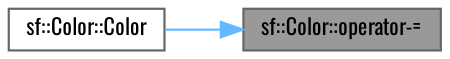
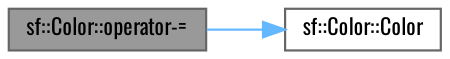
(193, 30) -> (235, 30)
